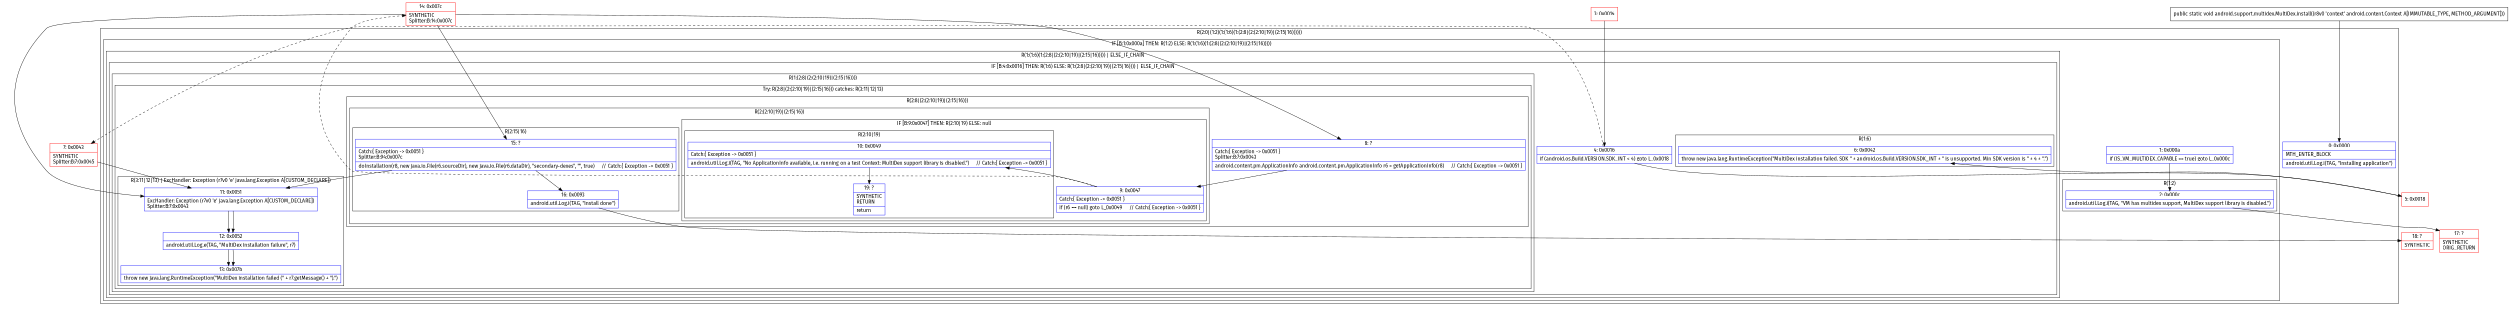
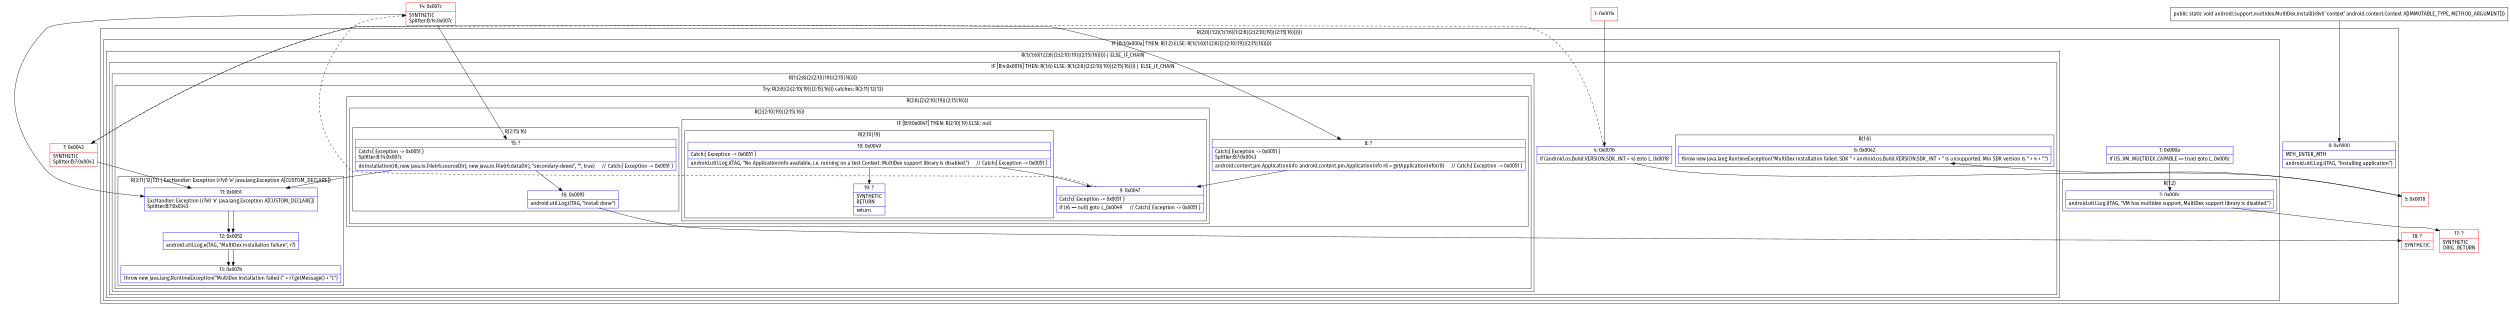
(907, 20) -> (712, 26)
(2308, 155) -> (2306, 155)
(381, 157) -> (380, 157)
(74, 162) -> (74, 162)
(1045, 174) -> (1039, 174)
(168, 206) -> (168, 206)
